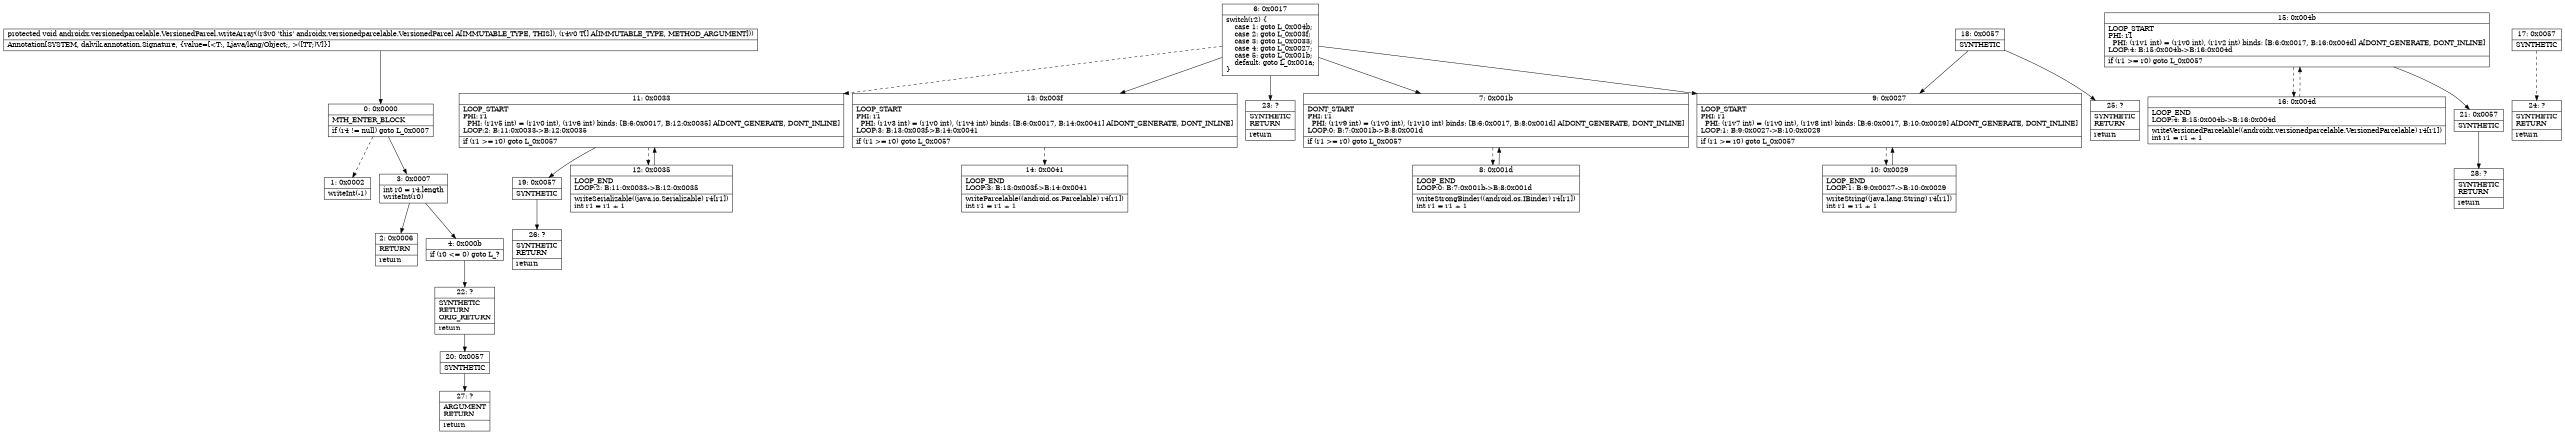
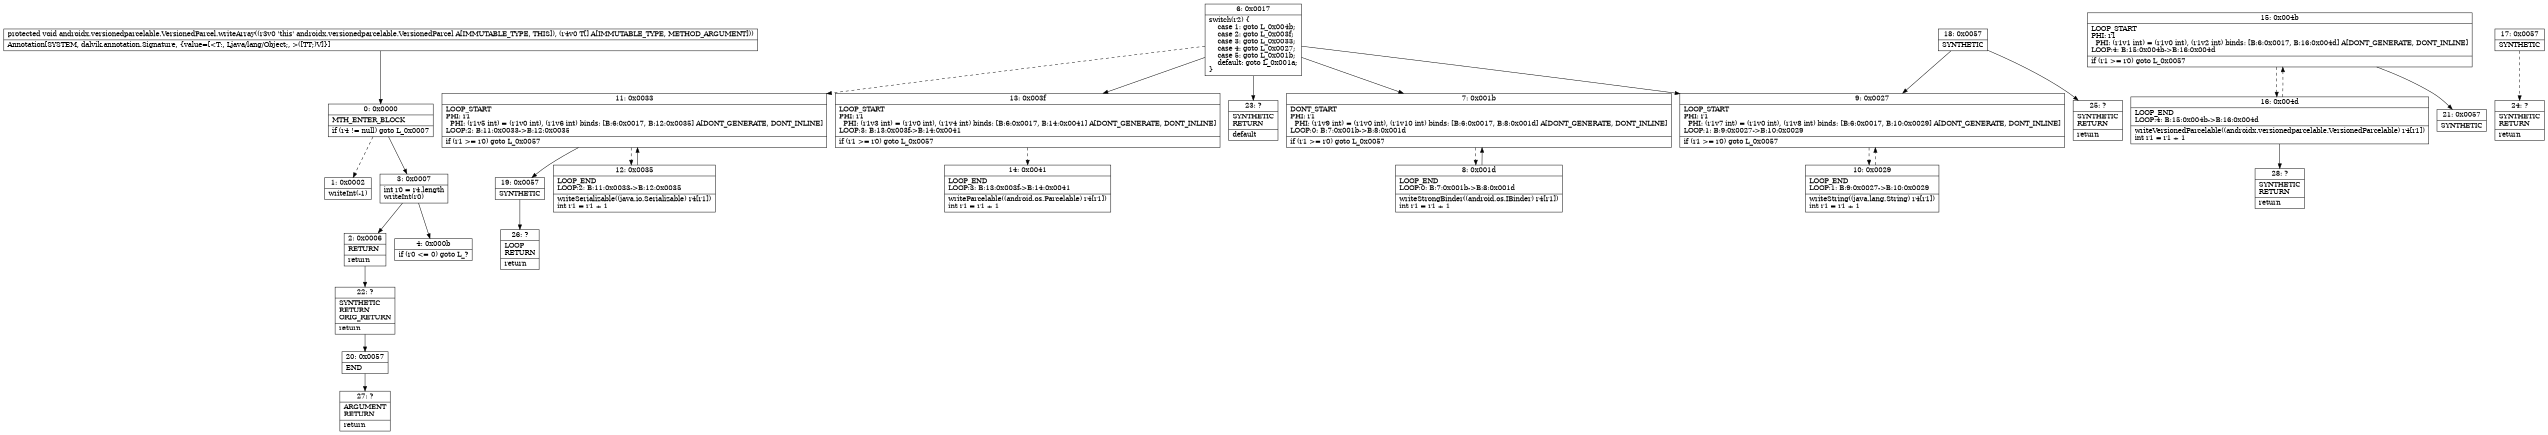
(1260, 135) -> (1244, 135)
(2479, 148) -> (2280, 154)
(1893, 159) -> (1875, 159)
(537, 246) -> (514, 246)
(465, 271) -> (365, 274)
(465, 368) -> (354, 368)
